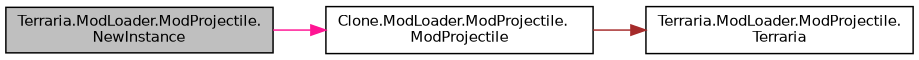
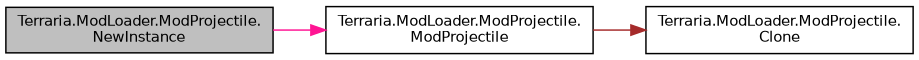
(460, 30) -> (460, 30)
(780, 30) -> (780, 30)
